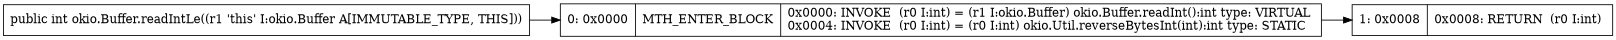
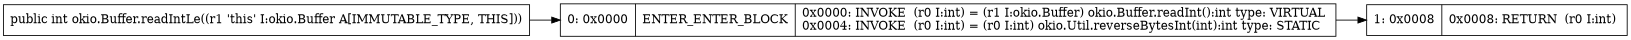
(708, 20) -> (715, 20)
